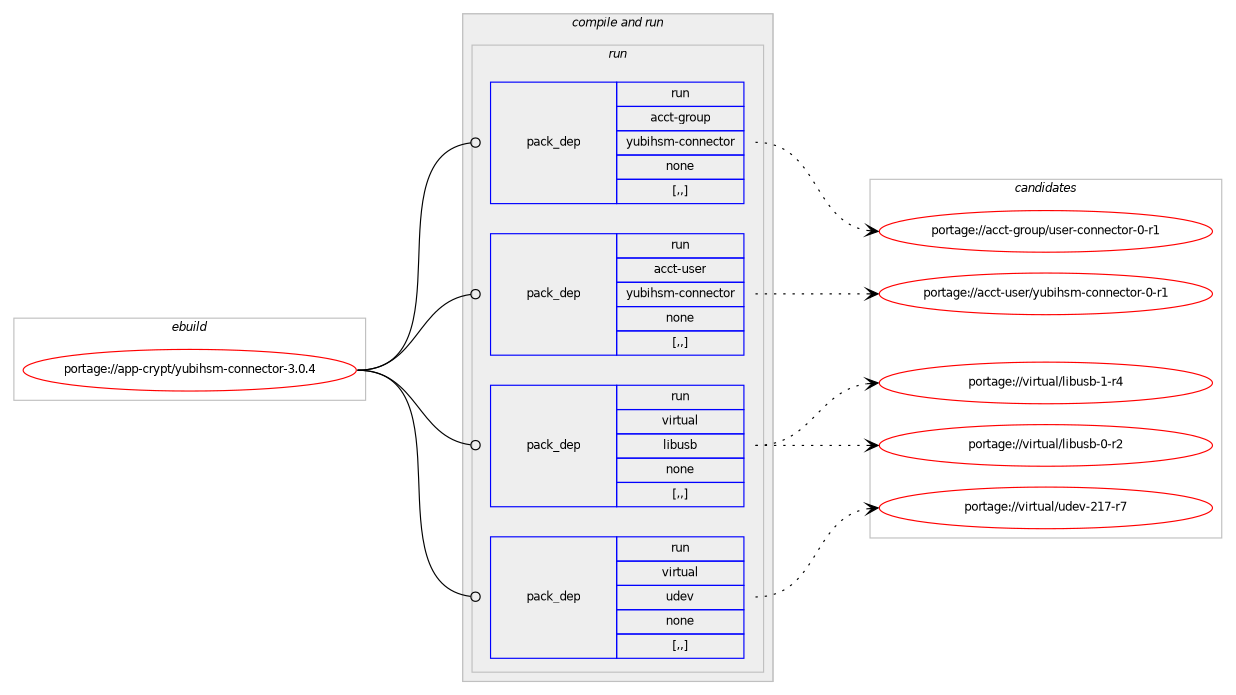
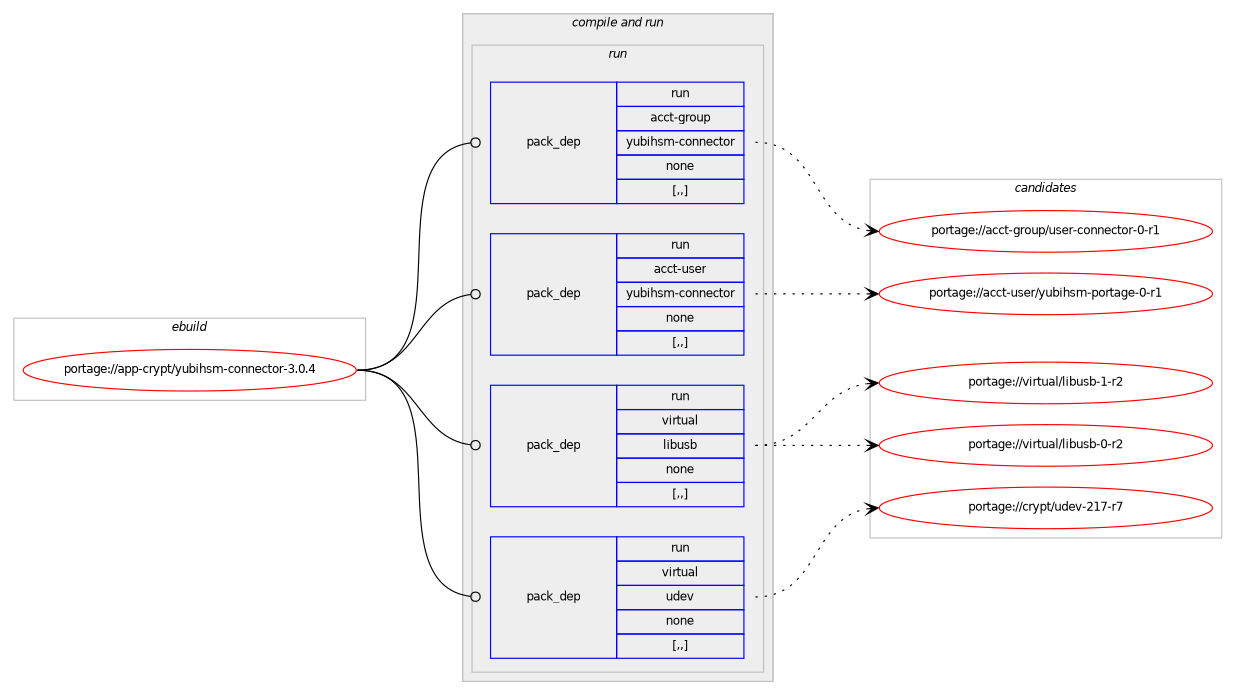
(1046, 294) -> (1046, 294)
(1046, 383) -> (1046, 383)
(1046, 508) -> (1046, 508)
